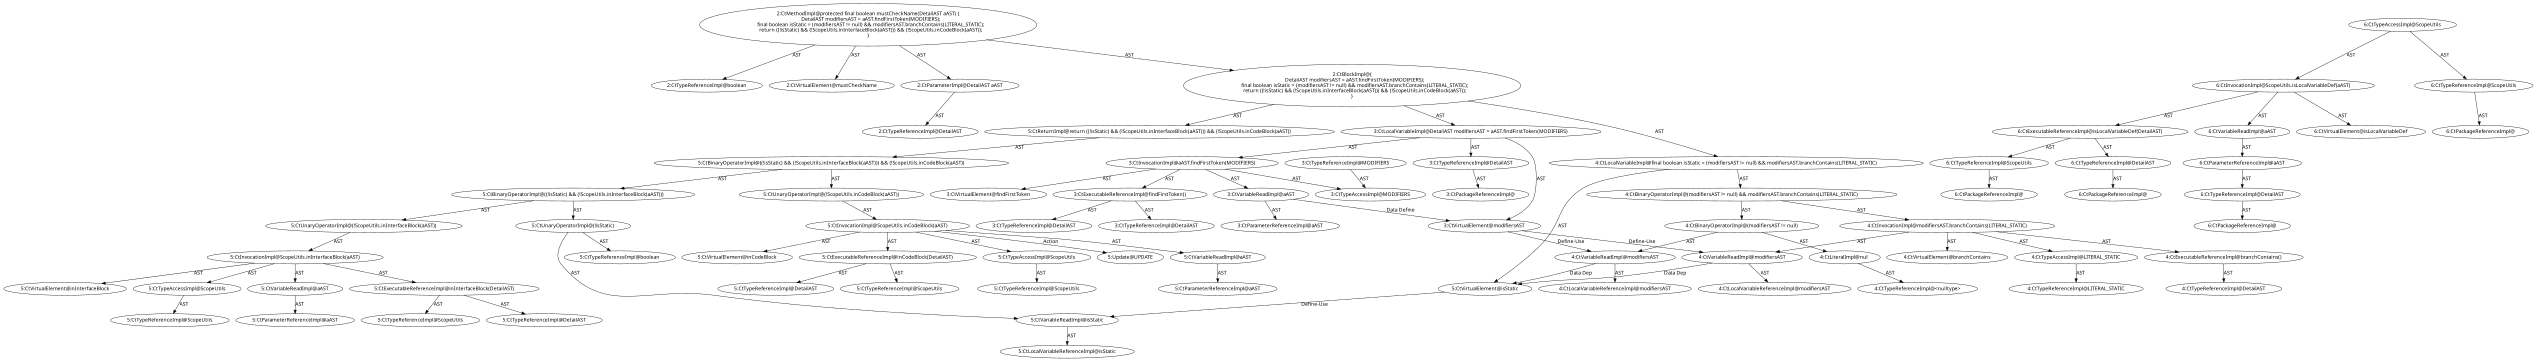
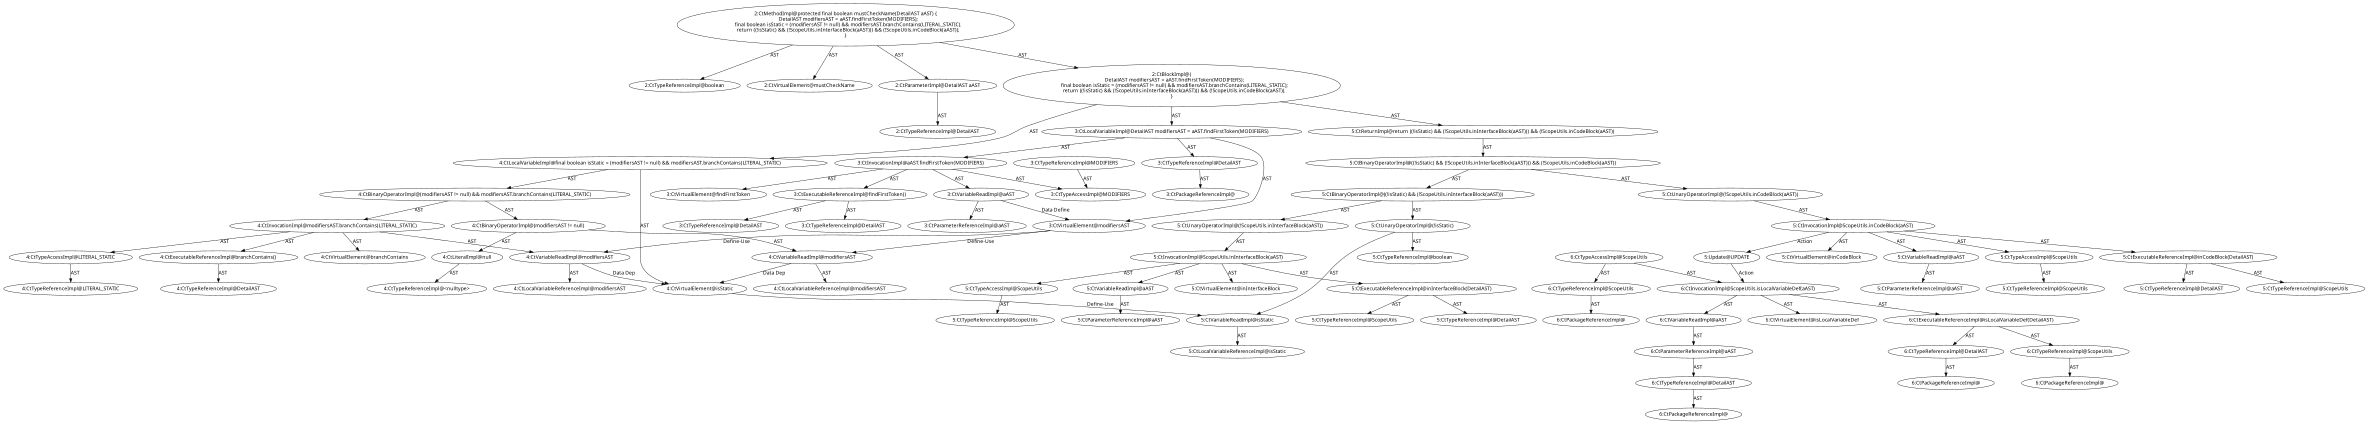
none -> (1736, 272)
(1485, 289) -> (700, 289)
